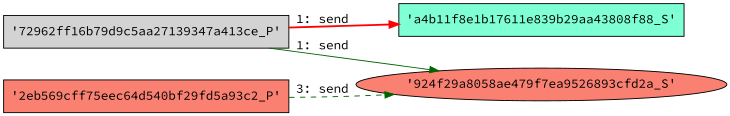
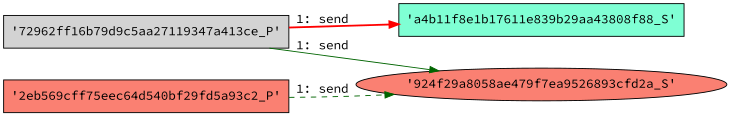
(146, 32) -> (146, 32)
(322, 89) -> (322, 89)
